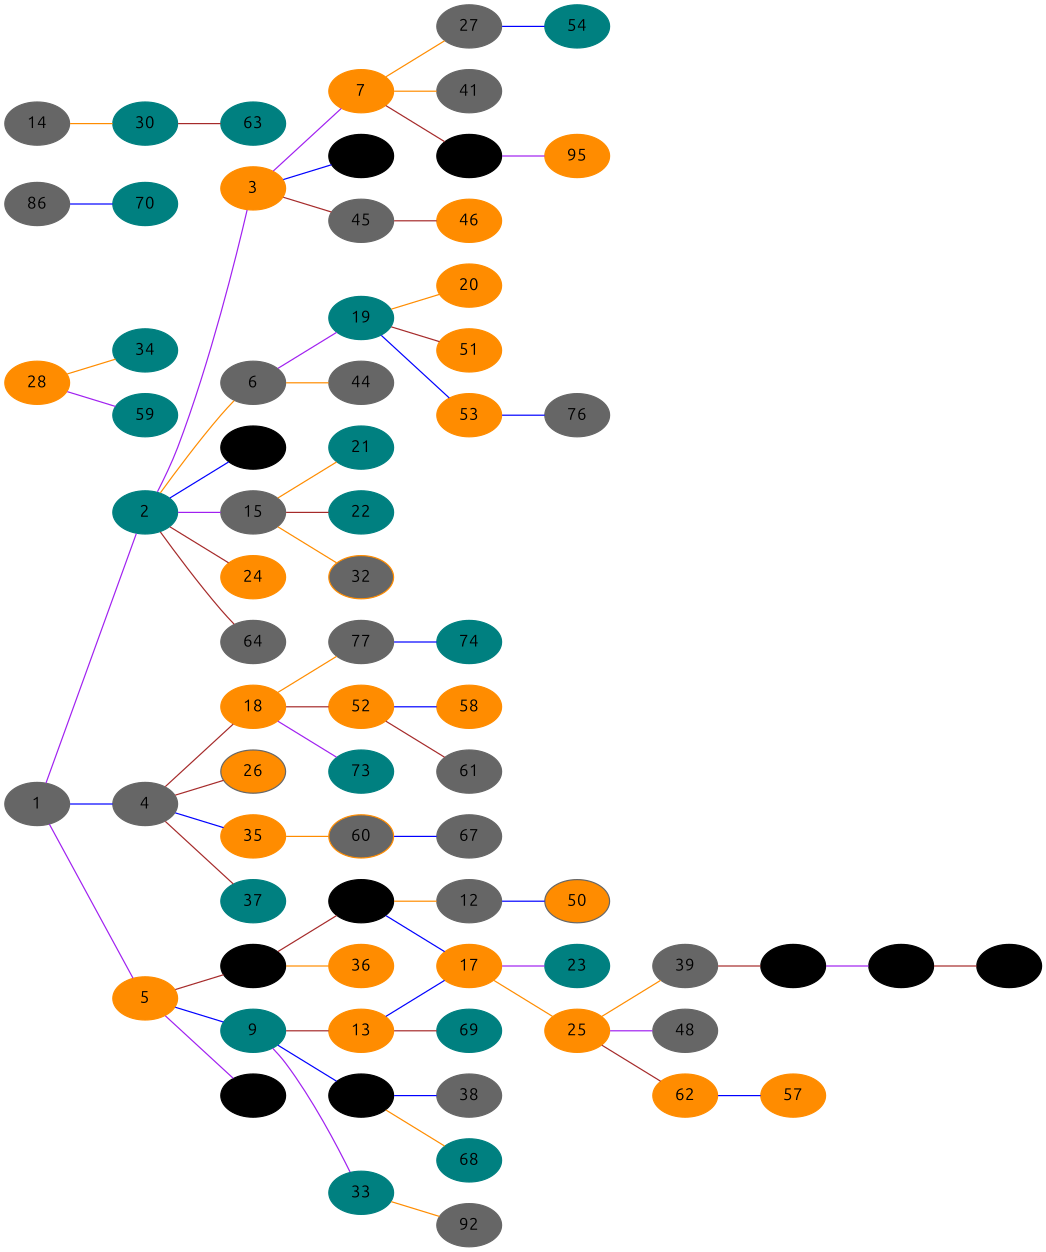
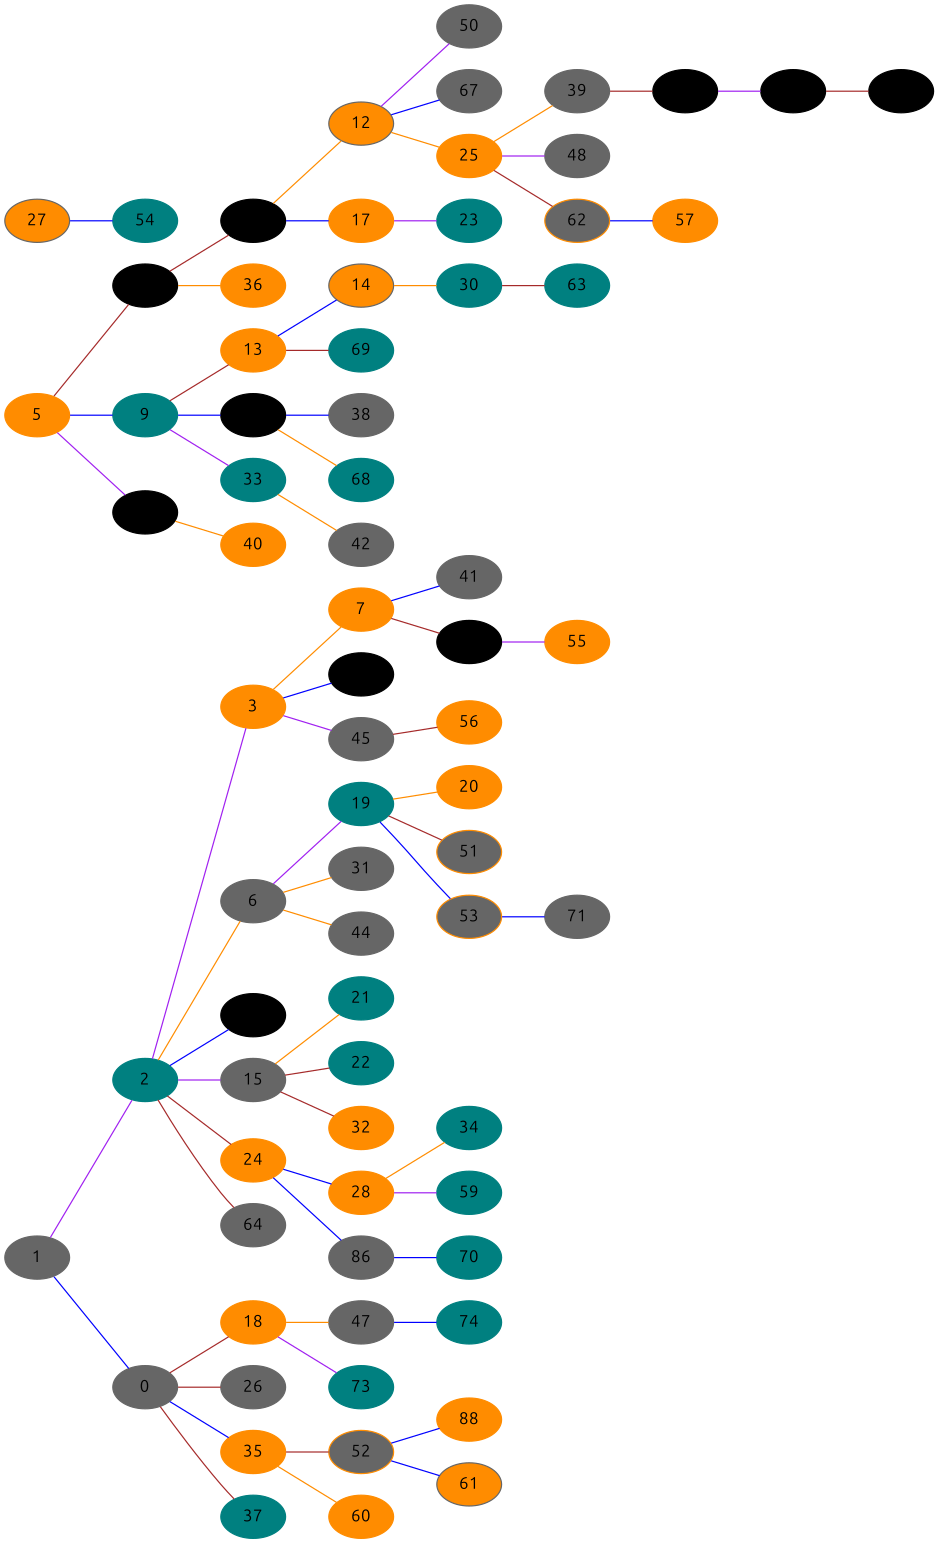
(469, 26) -> (37, 221)
(415, 59) -> none
(415, 91) -> (415, 593)
(37, 124) -> (361, 286)
(307, 140) -> (307, 658)
(577, 156) -> (577, 642)
(307, 205) -> (307, 723)
(469, 221) -> (469, 722)
(469, 350) -> (469, 852)
(469, 415) -> (469, 917)
(577, 415) -> (577, 917)
none -> (253, 545)
(307, 545) -> (307, 1104)
(361, 577) -> (361, 1128)
(361, 642) -> (361, 1322)
(307, 707) -> (307, 1452)
(361, 707) -> (361, 1452)
(469, 707) -> (469, 1420)
(415, 739) -> (415, 1468)
(253, 772) -> (253, 1387)
(469, 772) -> (469, 1484)
(145, 804) -> (145, 1387)
(361, 836) -> (361, 1517)
(415, 836) -> (415, 107)
none -> (361, 869)
(91, 901) -> none
(469, 901) -> (361, 124)
(523, 901) -> (415, 75)
(577, 901) -> (469, 26)
(415, 998) -> (307, 318)
(523, 998) -> (415, 140)
(685, 1096) -> (577, 221)
none -> (307, 1177)
none -> (307, 1209)
(469, 1225) -> (361, 545)
